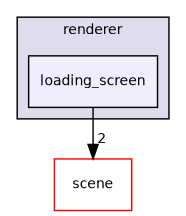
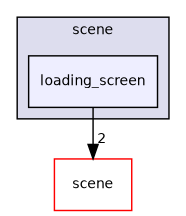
(93, 31) -> (93, 31)
